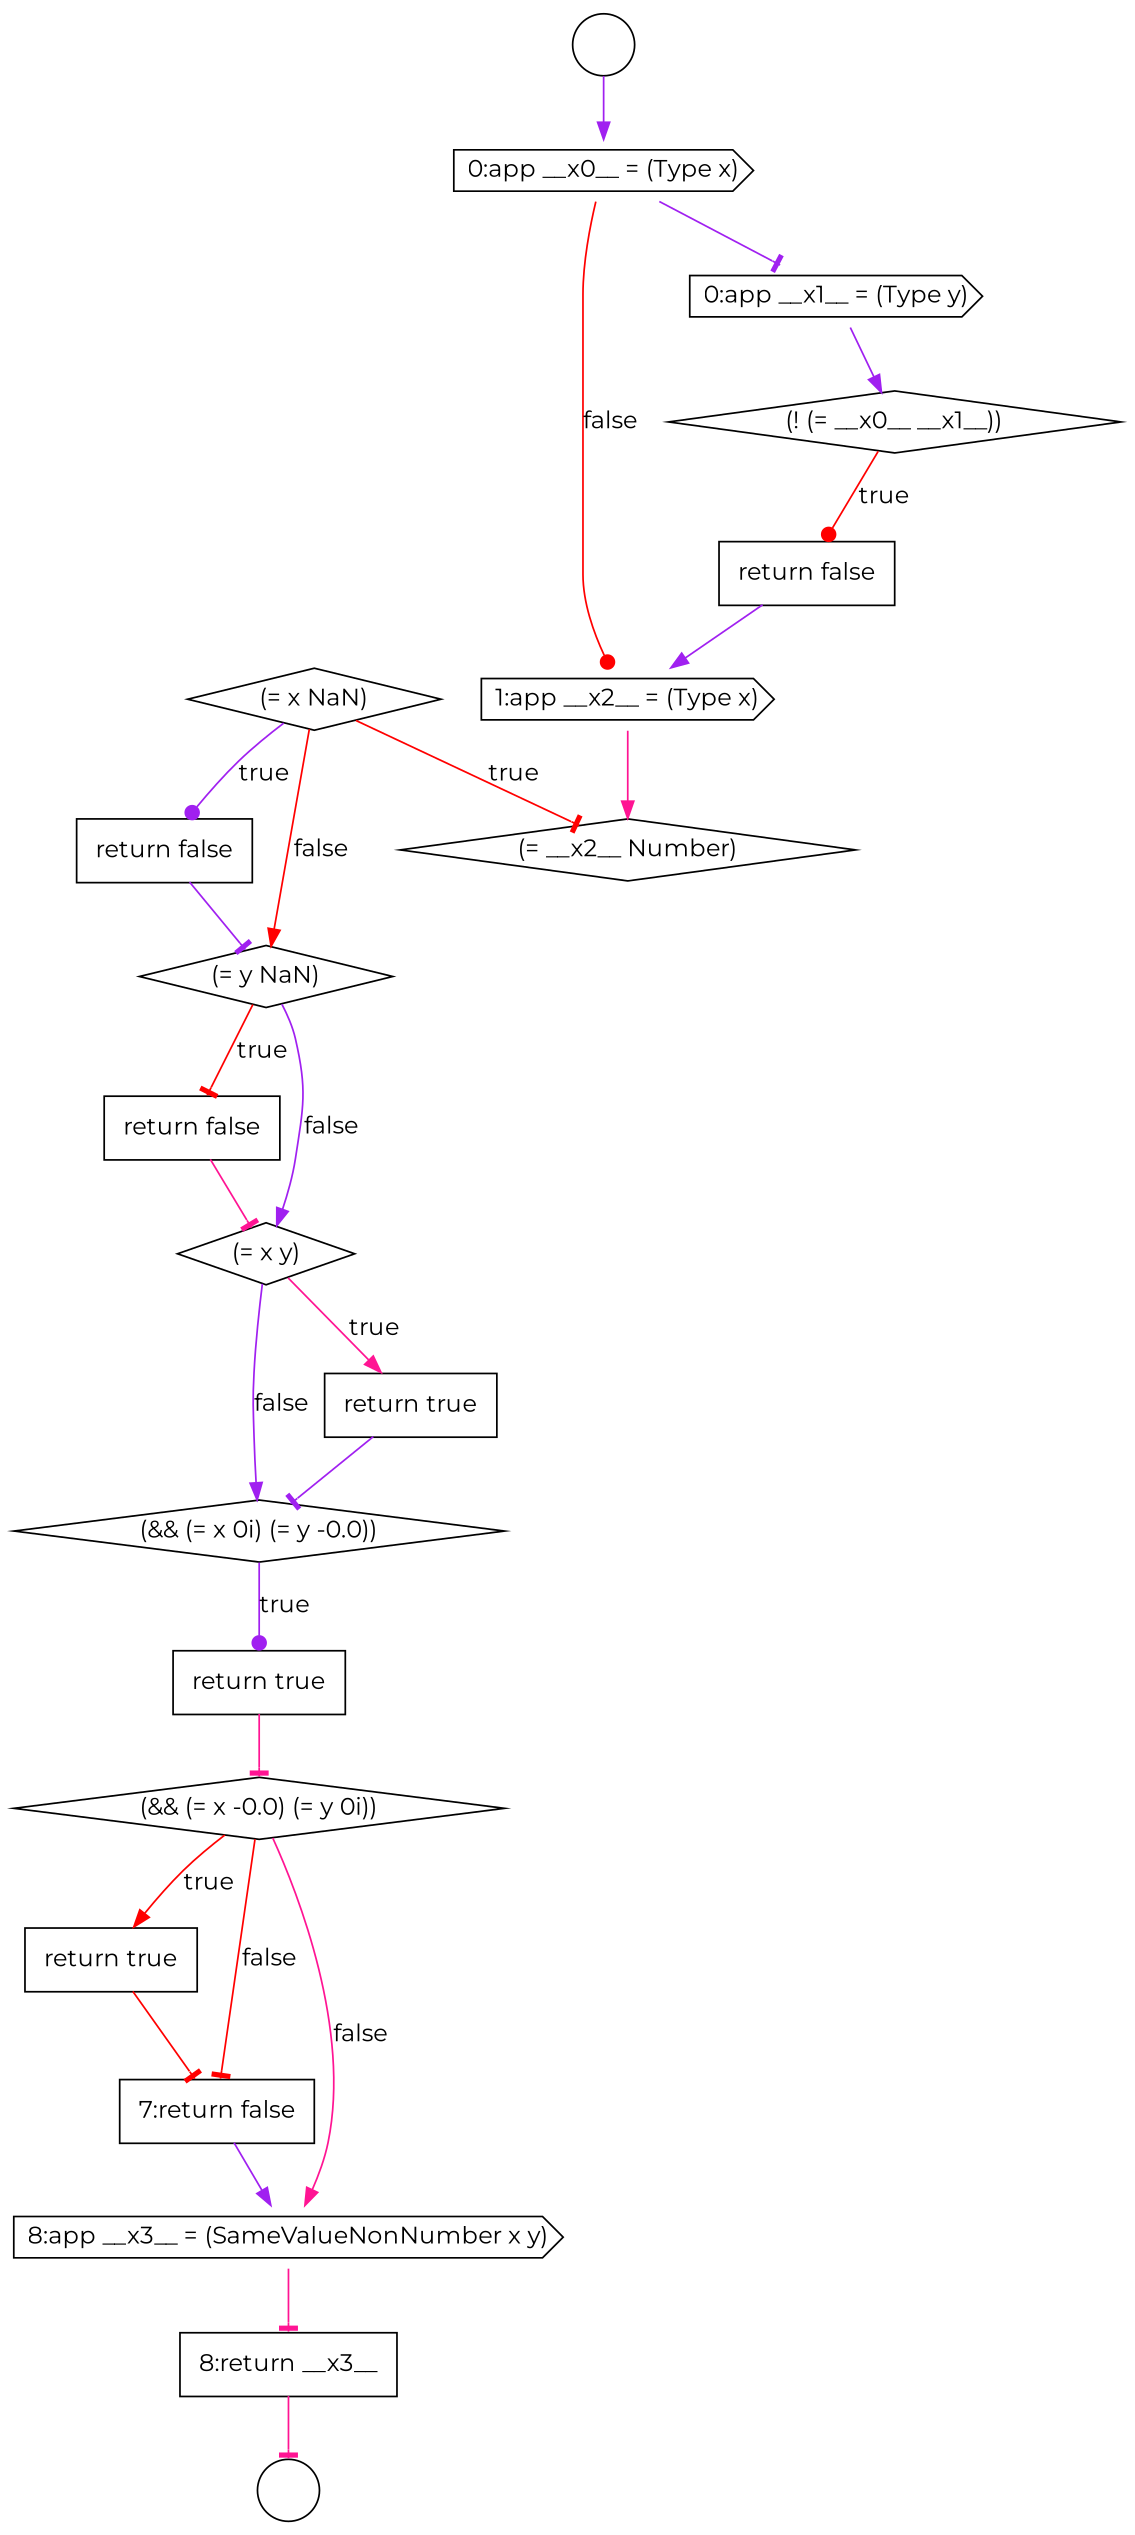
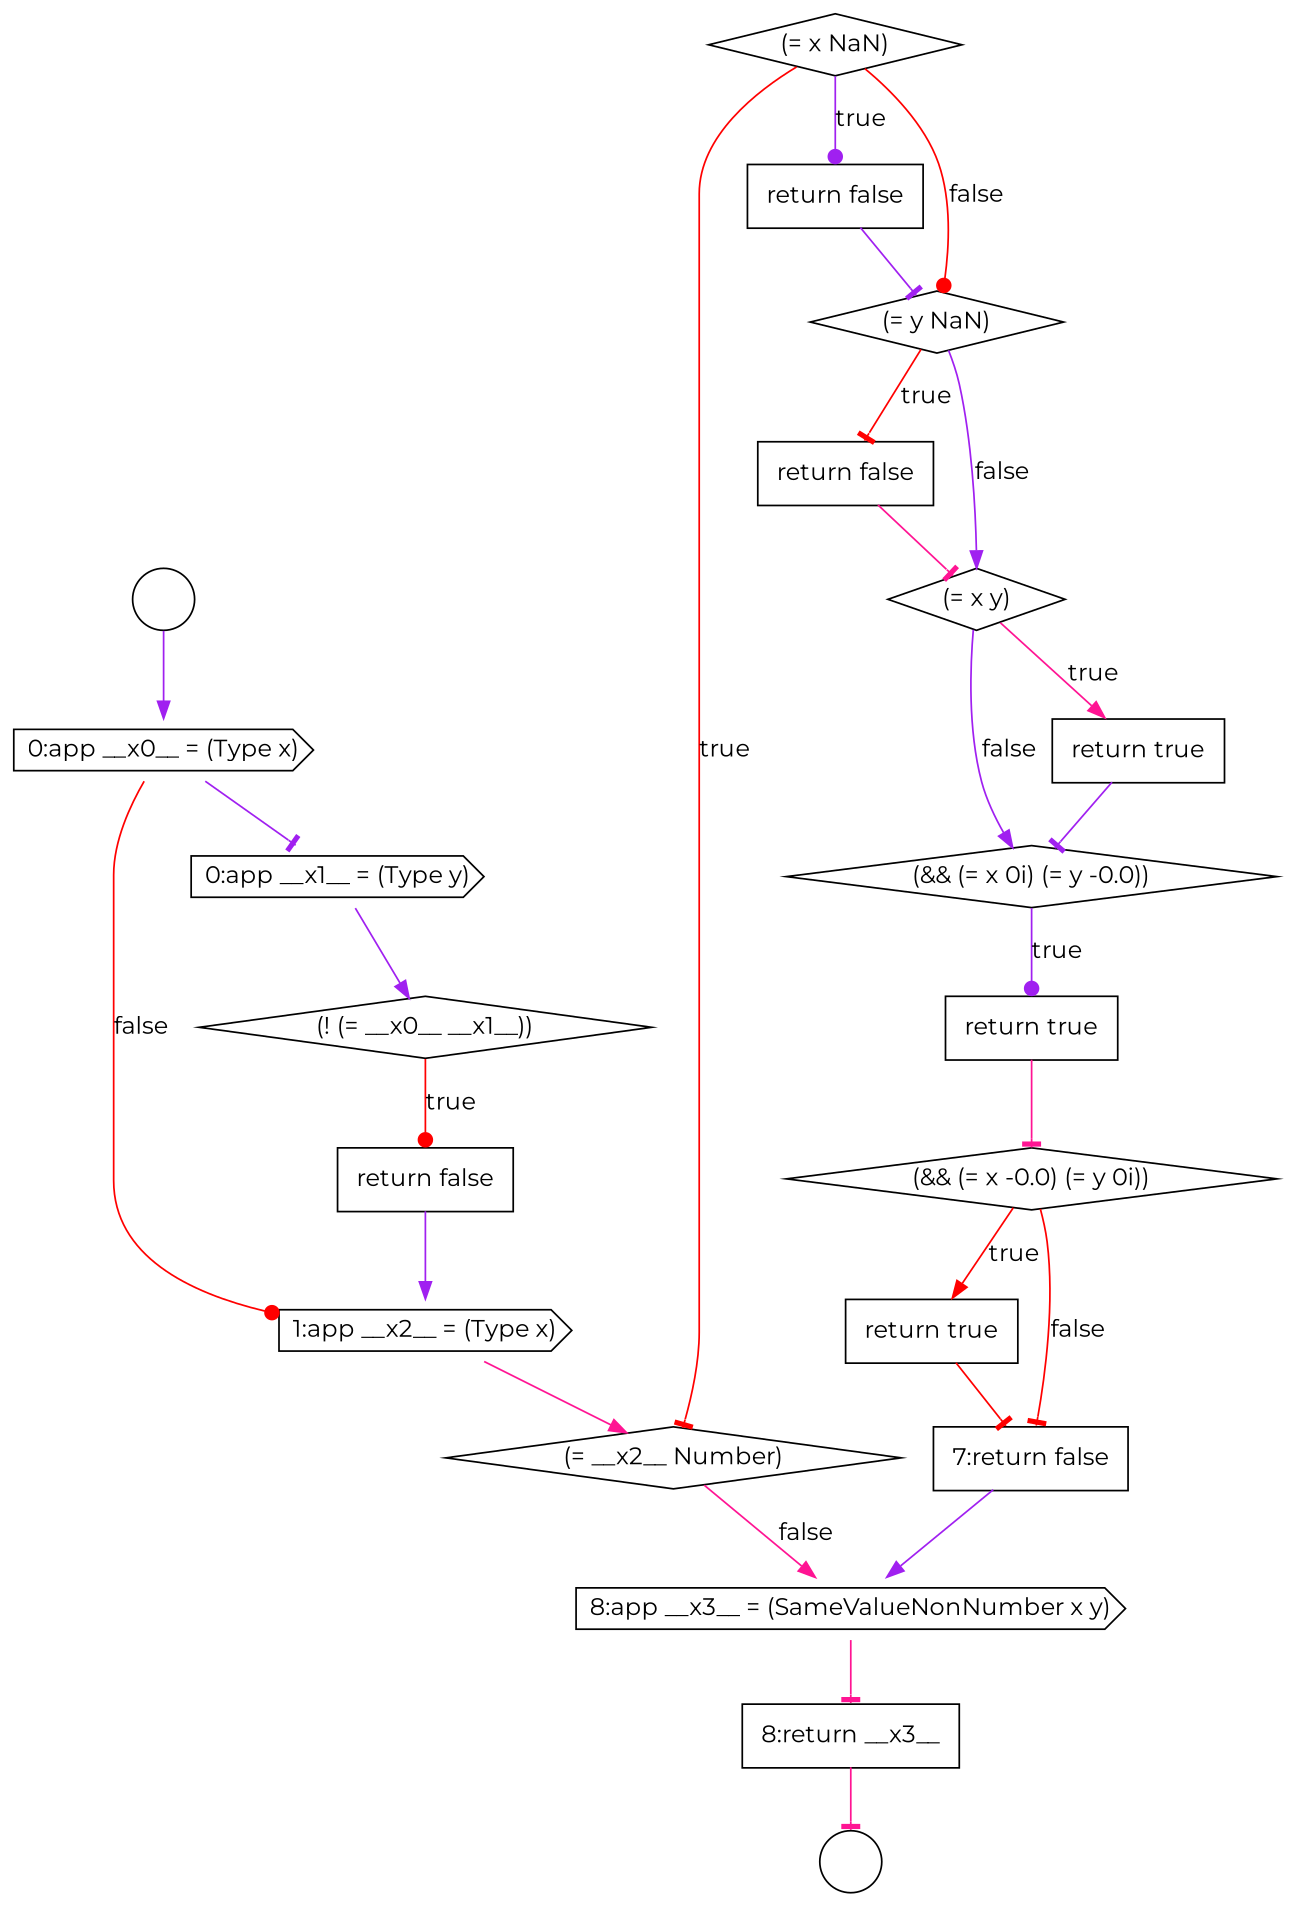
(292, 829) -> (938, 161)
(327, 2011) -> (753, 1526)
